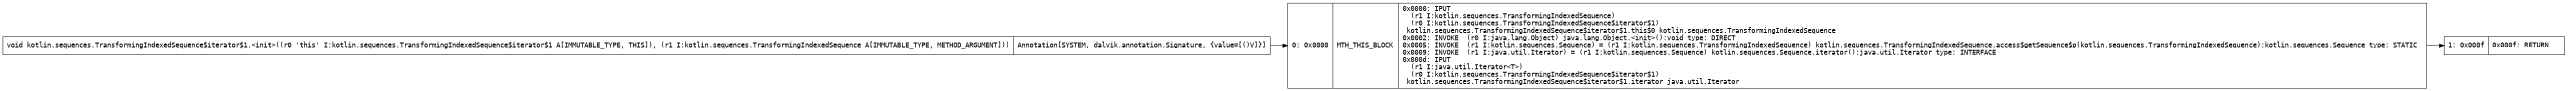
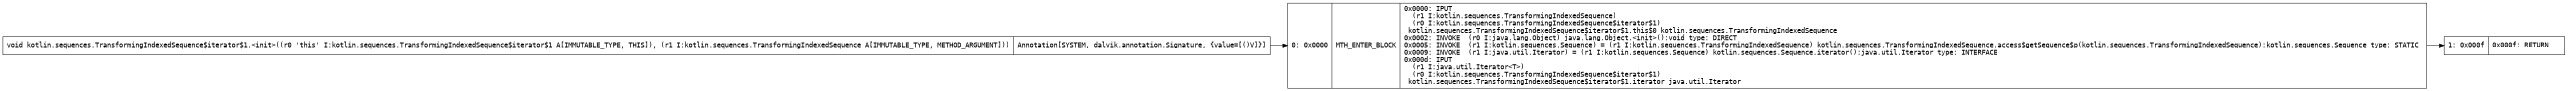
(1365, 45) -> (1366, 45)
